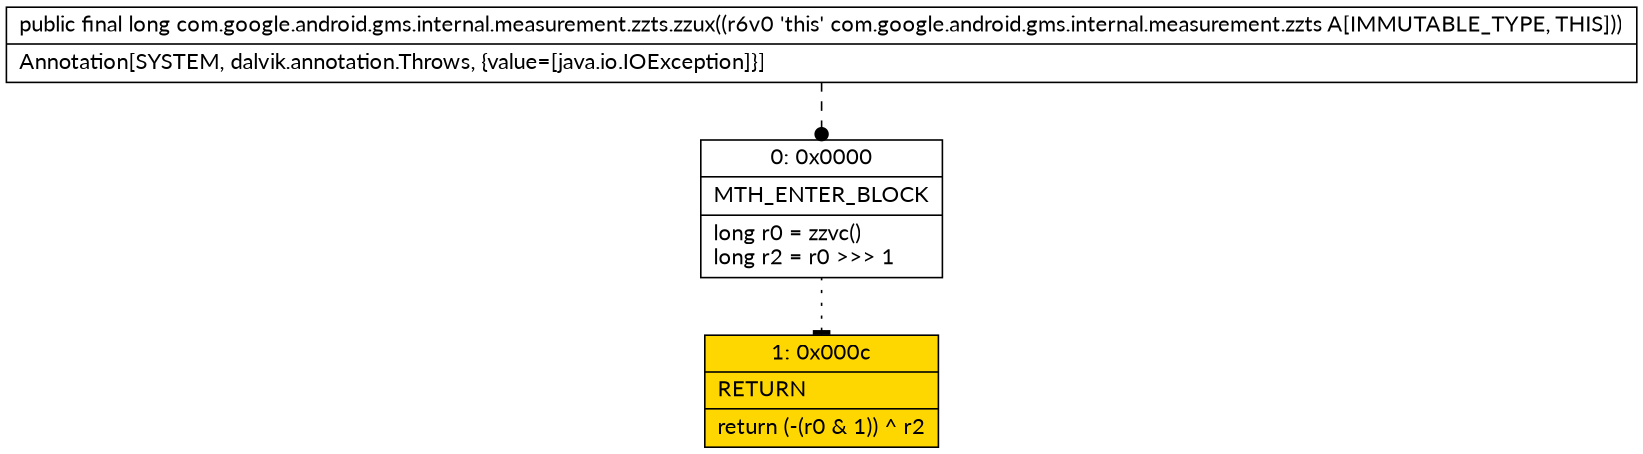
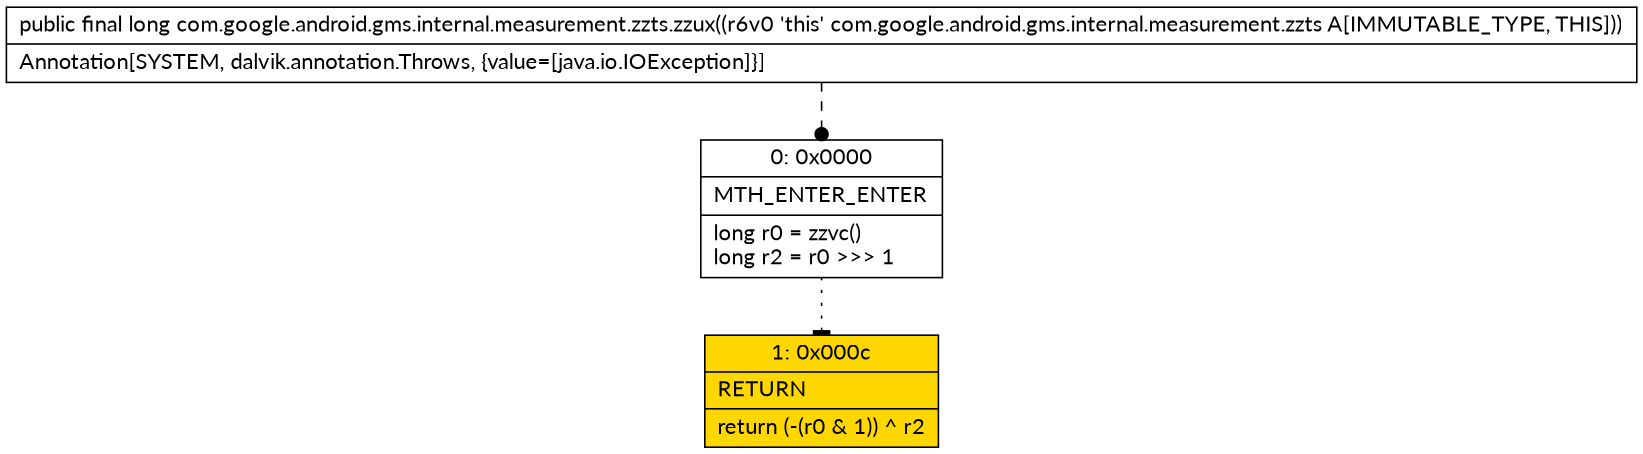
(822, 195) -> (821, 195)
